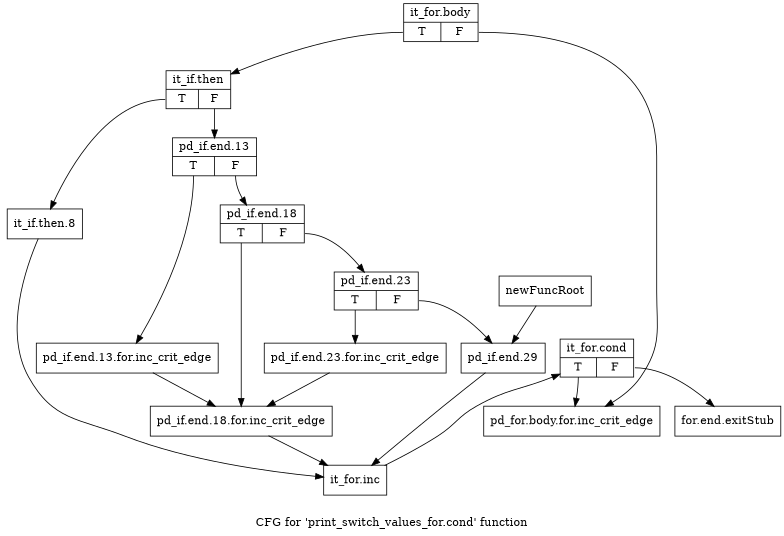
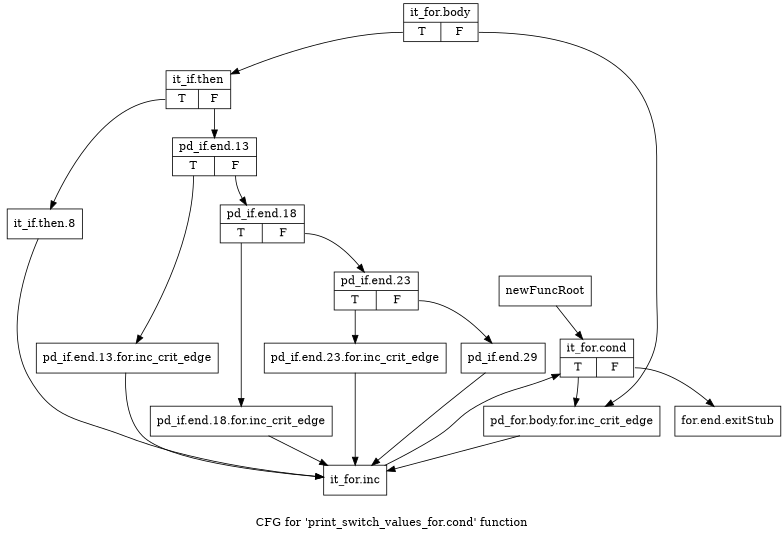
(526, 321) -> (567, 319)
(180, 388) -> (143, 436)
(302, 388) -> (355, 415)
none -> (457, 452)
